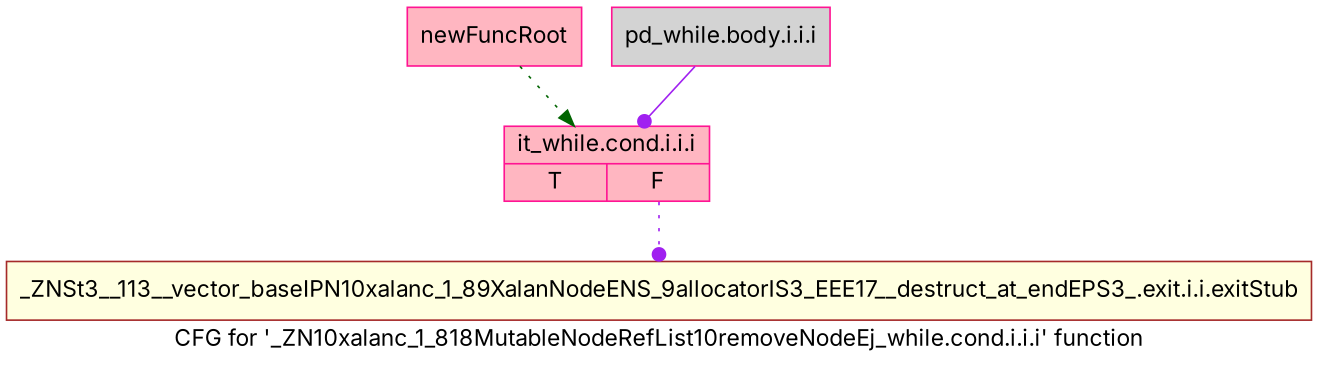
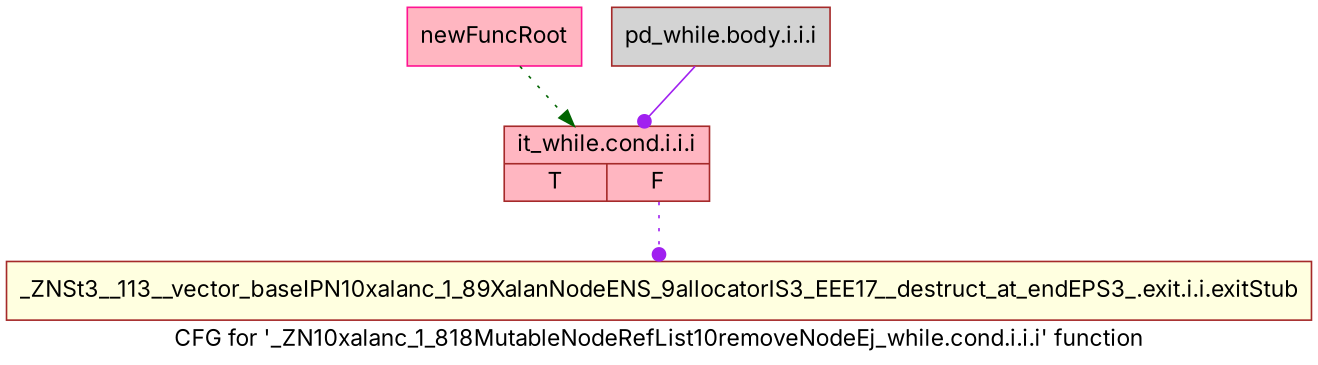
(721, 37) -> (721, 37)
(607, 164) -> (607, 164)
